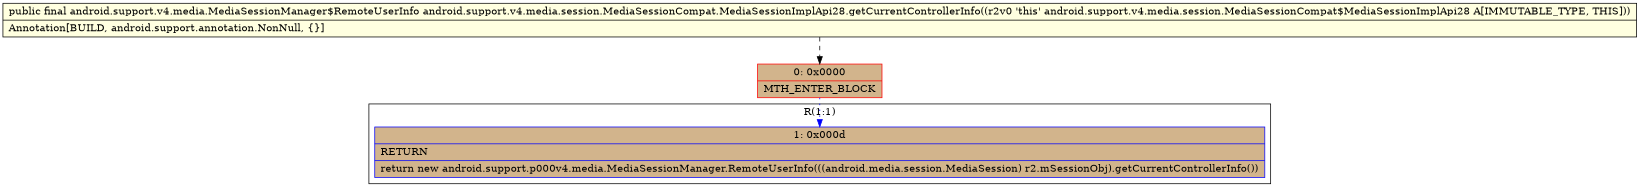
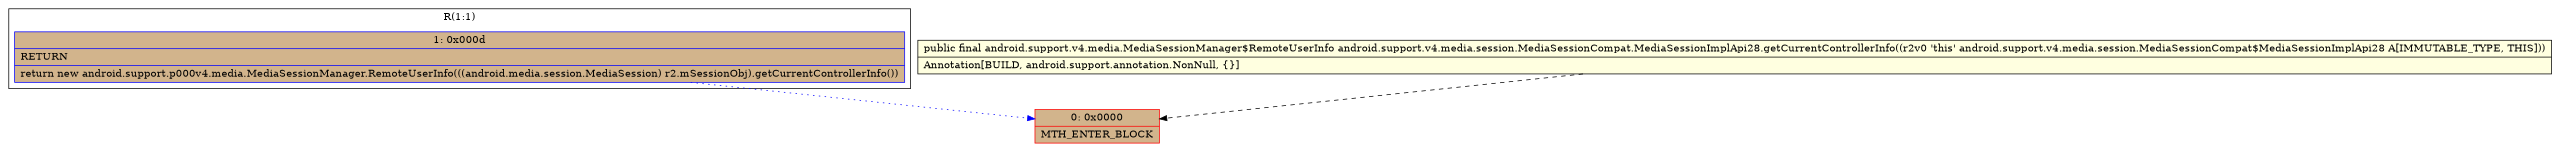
(820, 109) -> (859, 100)
